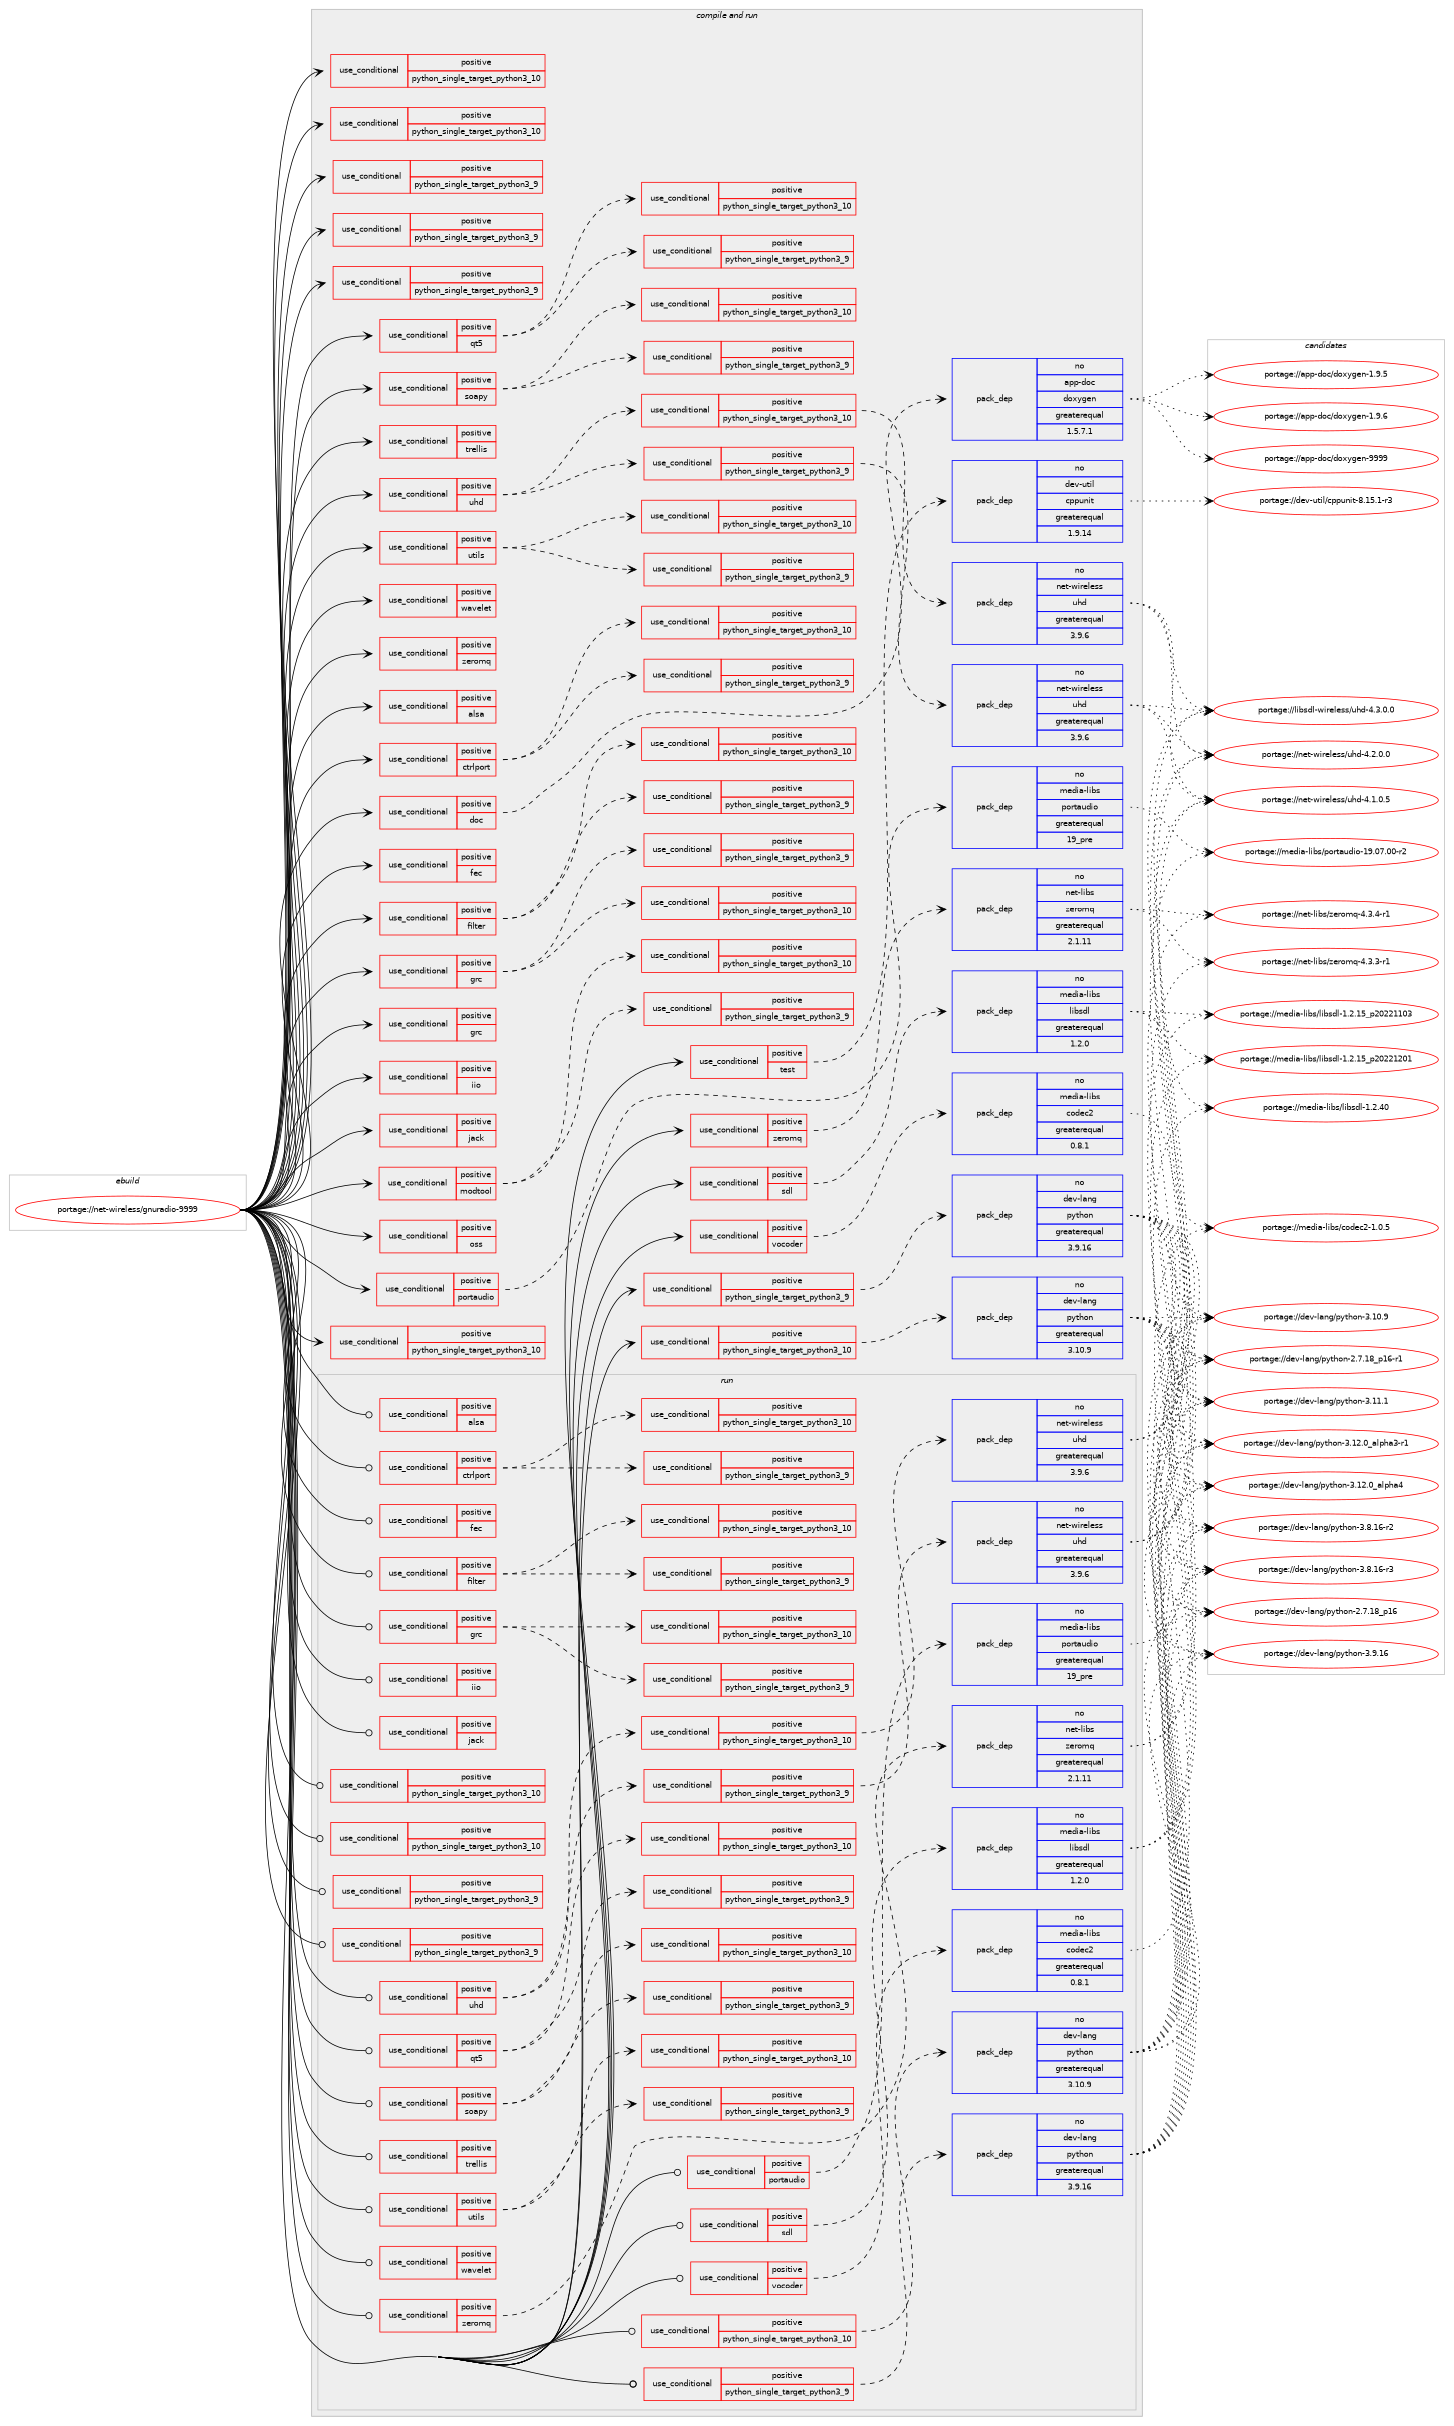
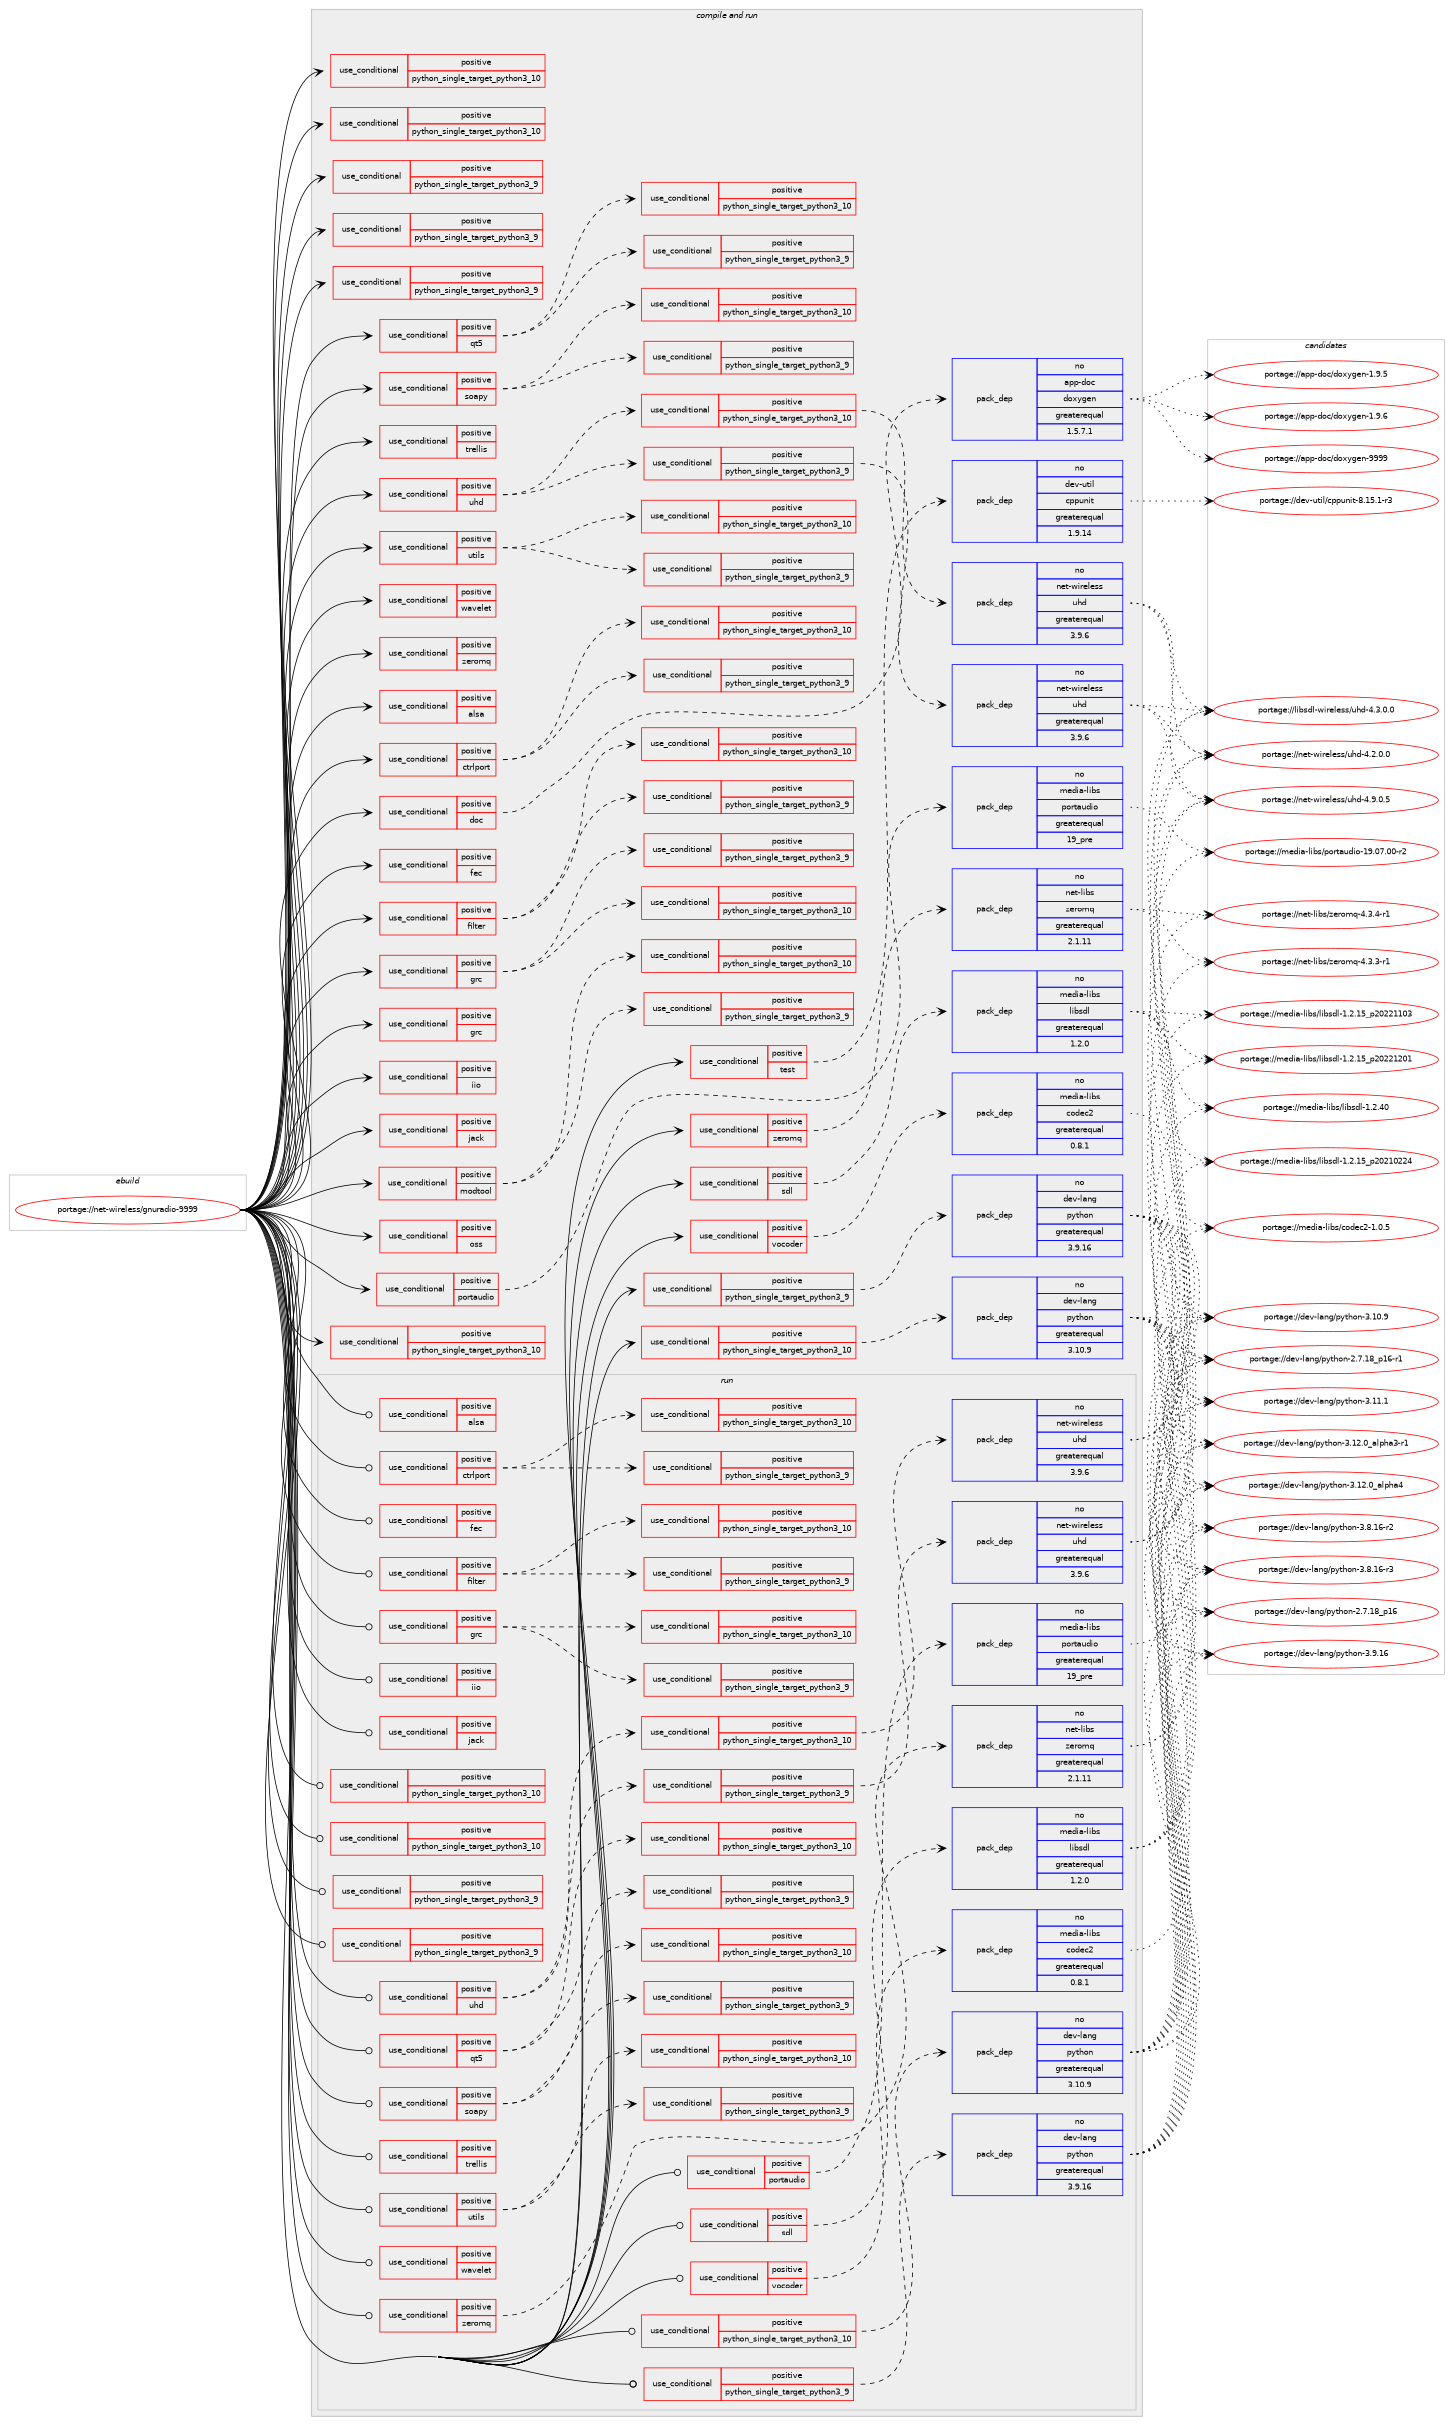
(1326, 800) -> (1326, 800)
none -> (1326, 1162)
